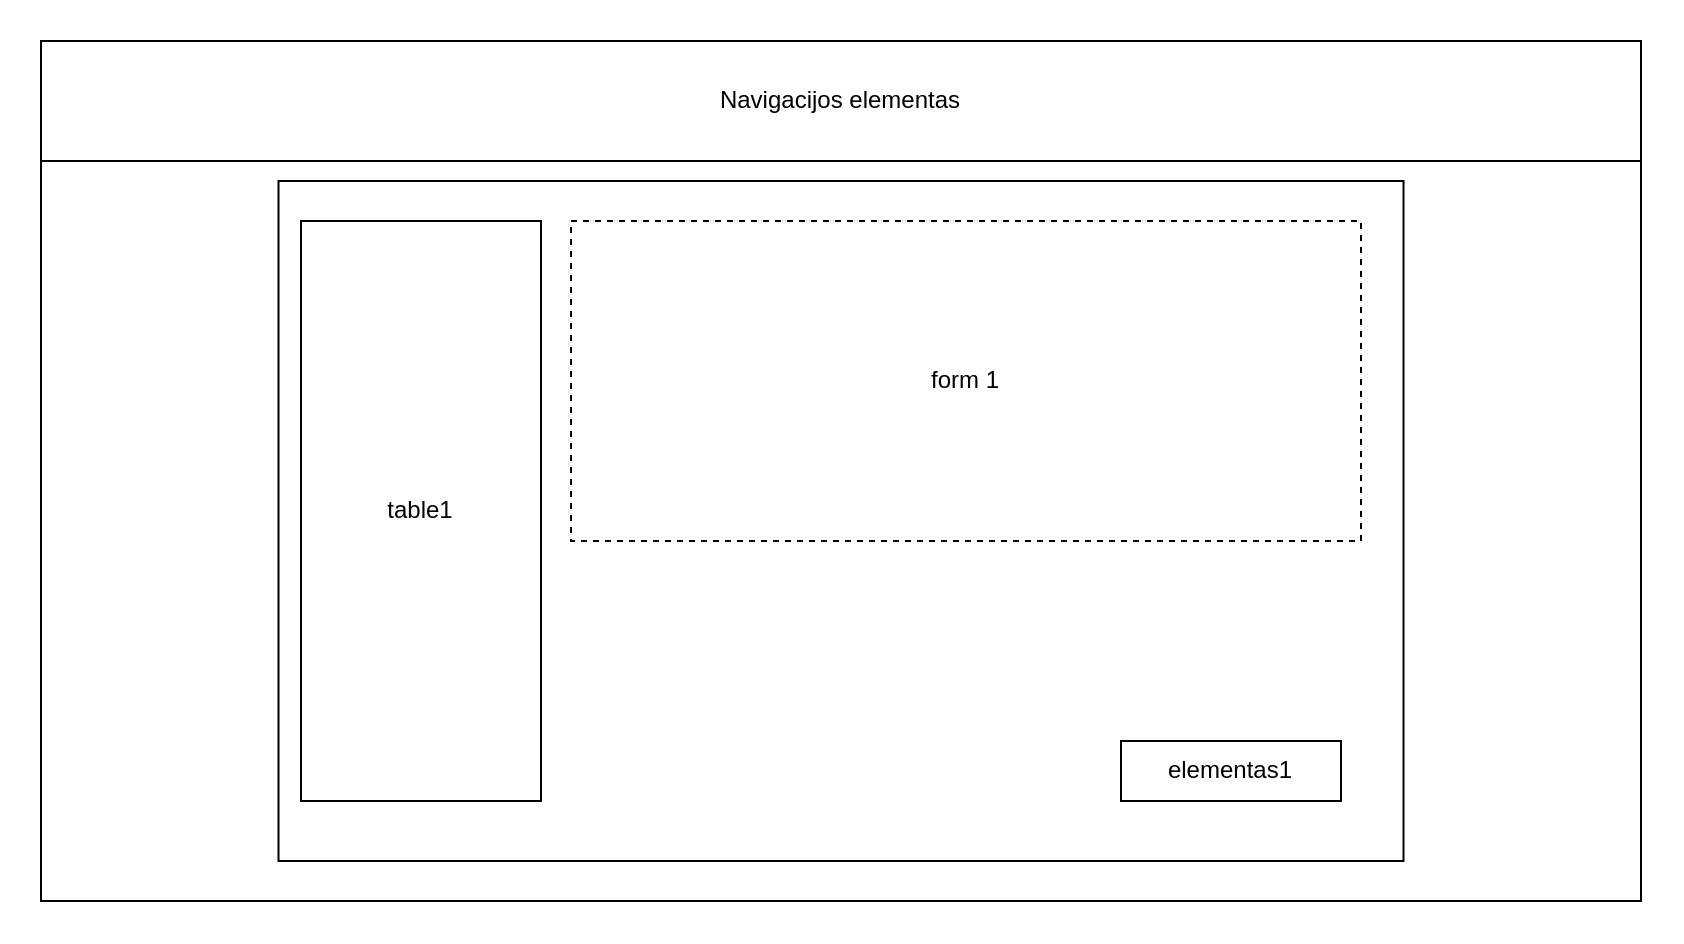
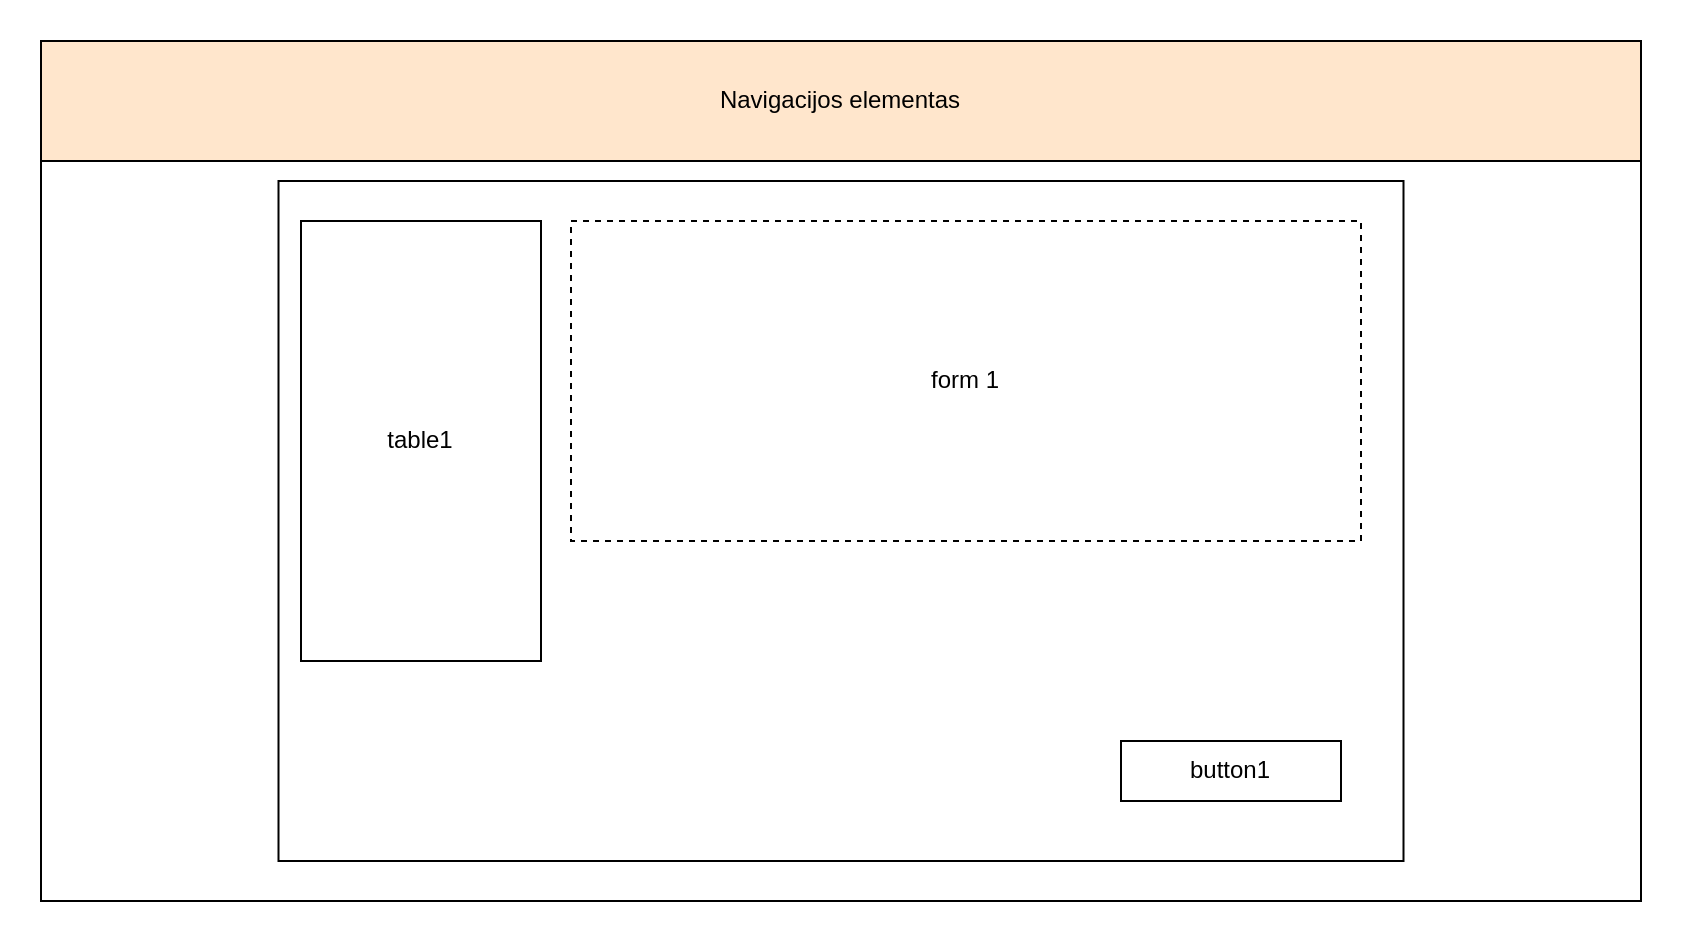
(841, 101) -> (841, 101)
(421, 511) -> (421, 441)
(1231, 771) -> (1231, 771)
